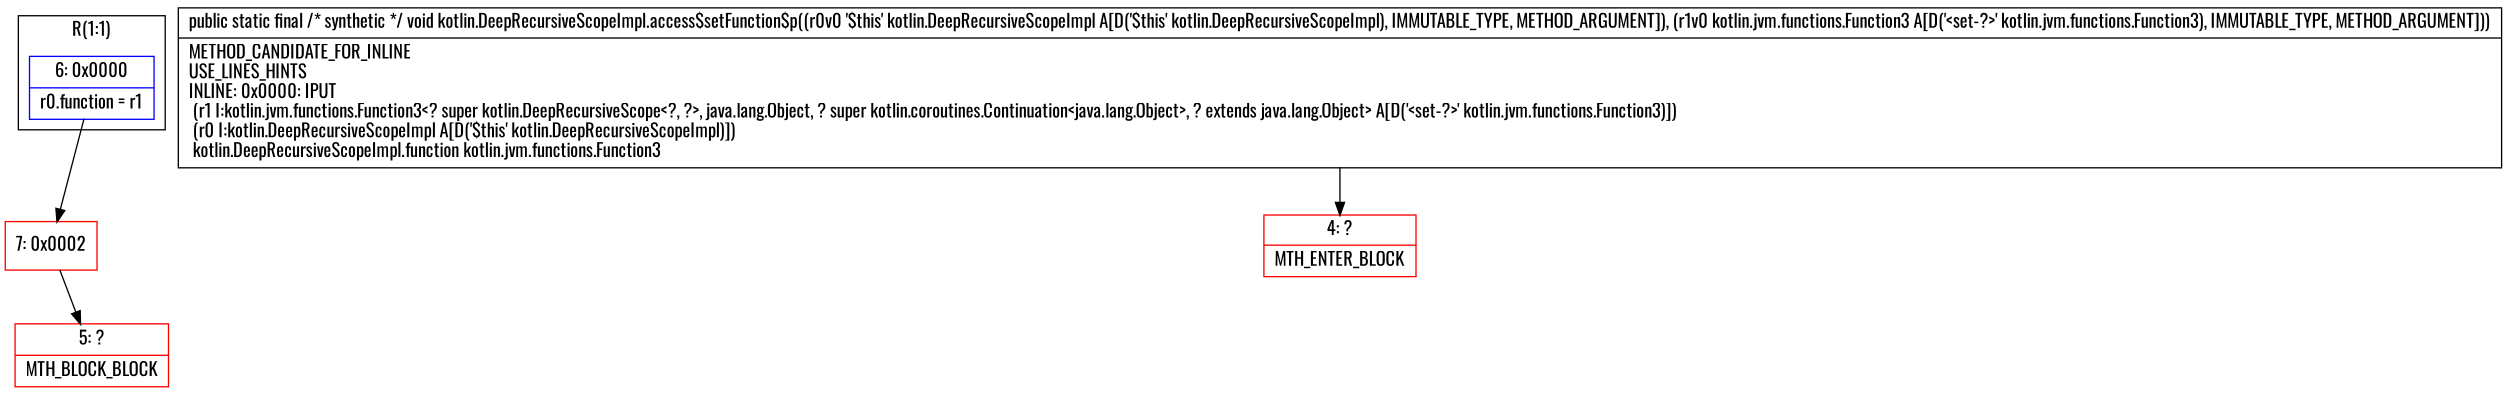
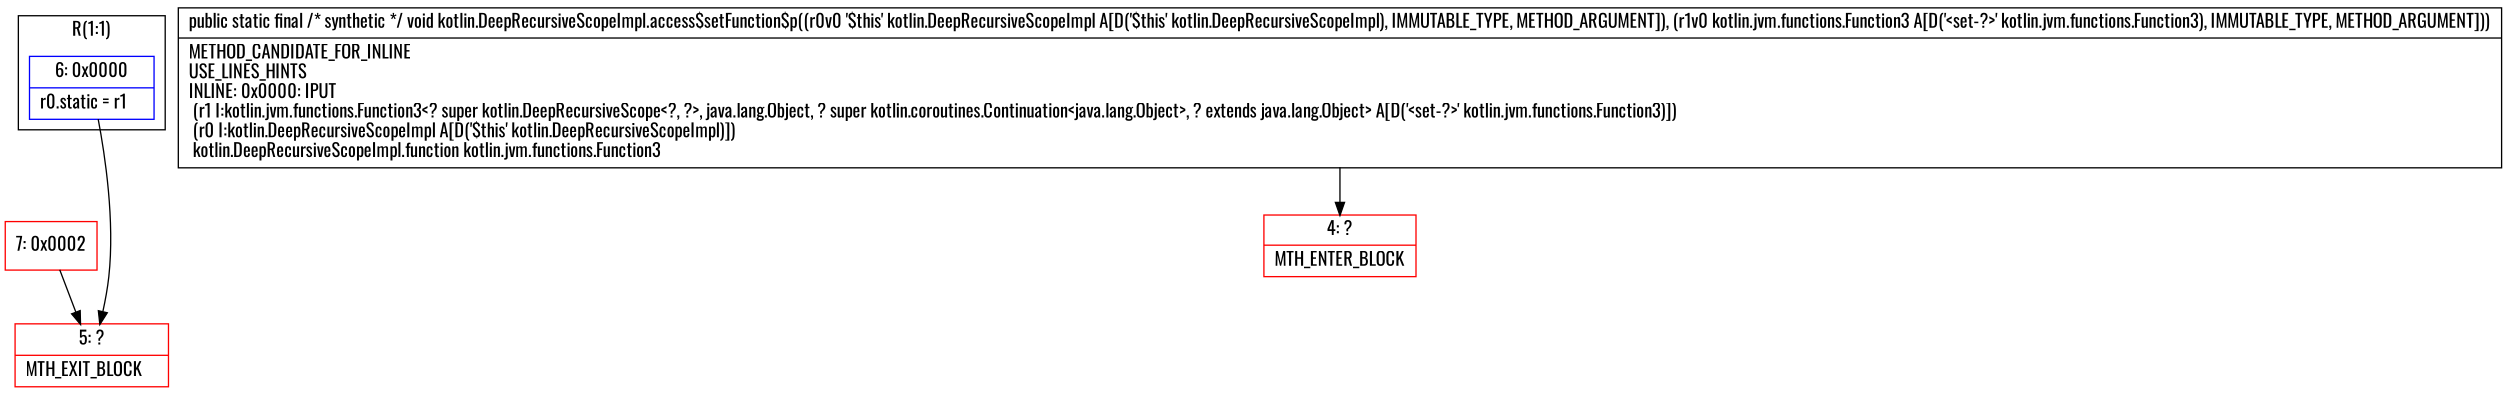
(92, 103) -> (84, 103)
(72, 164) -> (110, 215)
(92, 370) -> (84, 370)
